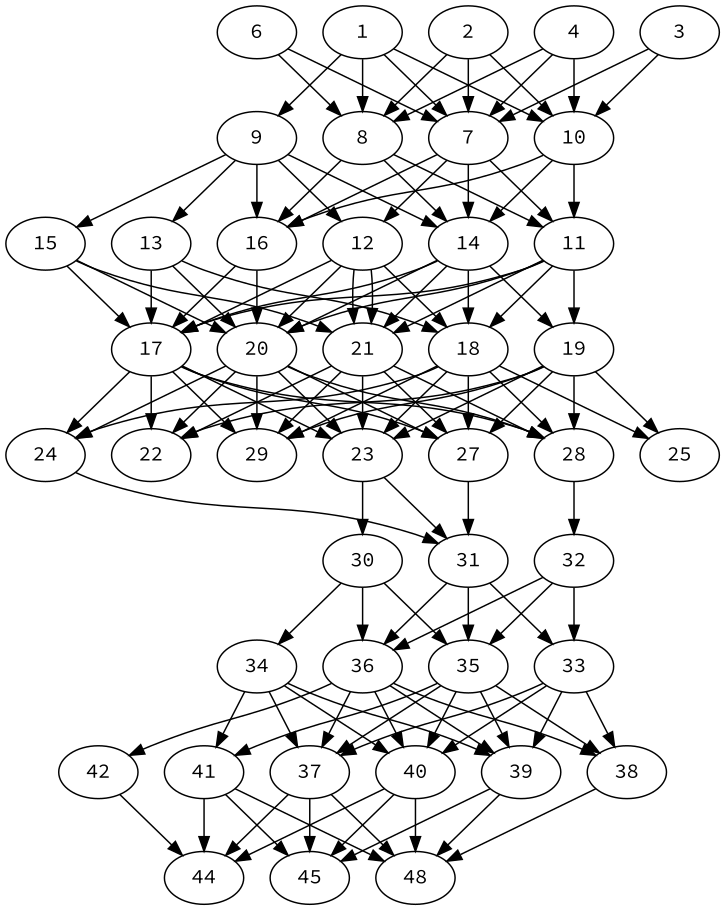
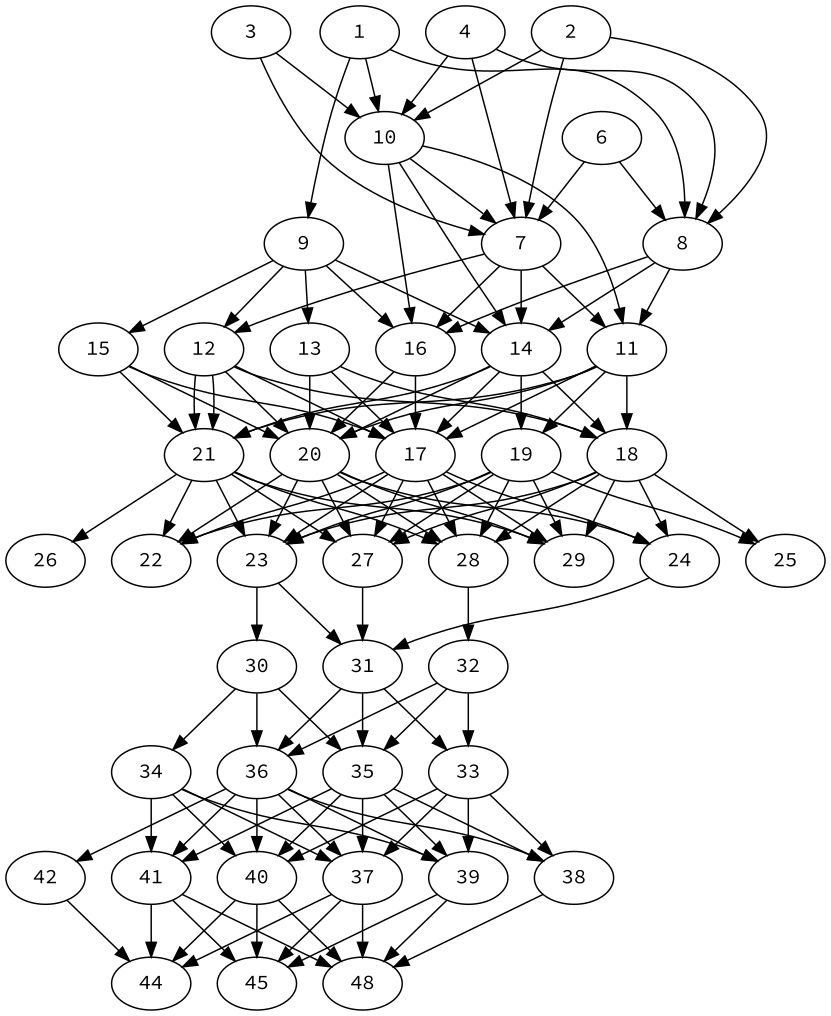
(409, 79) -> (447, 186)
none -> (46, 561)
none -> (211, 819)
